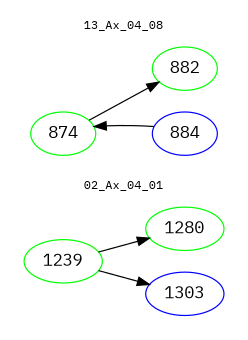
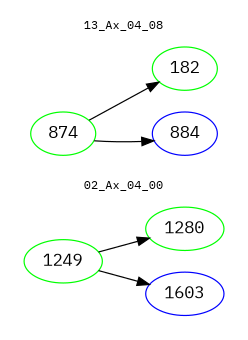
(185, 69) -> (185, 69)
(130, 126) -> (118, 142)
(124, 186) -> (124, 186)
(63, 261) -> (63, 261)
(185, 294) -> (185, 294)
